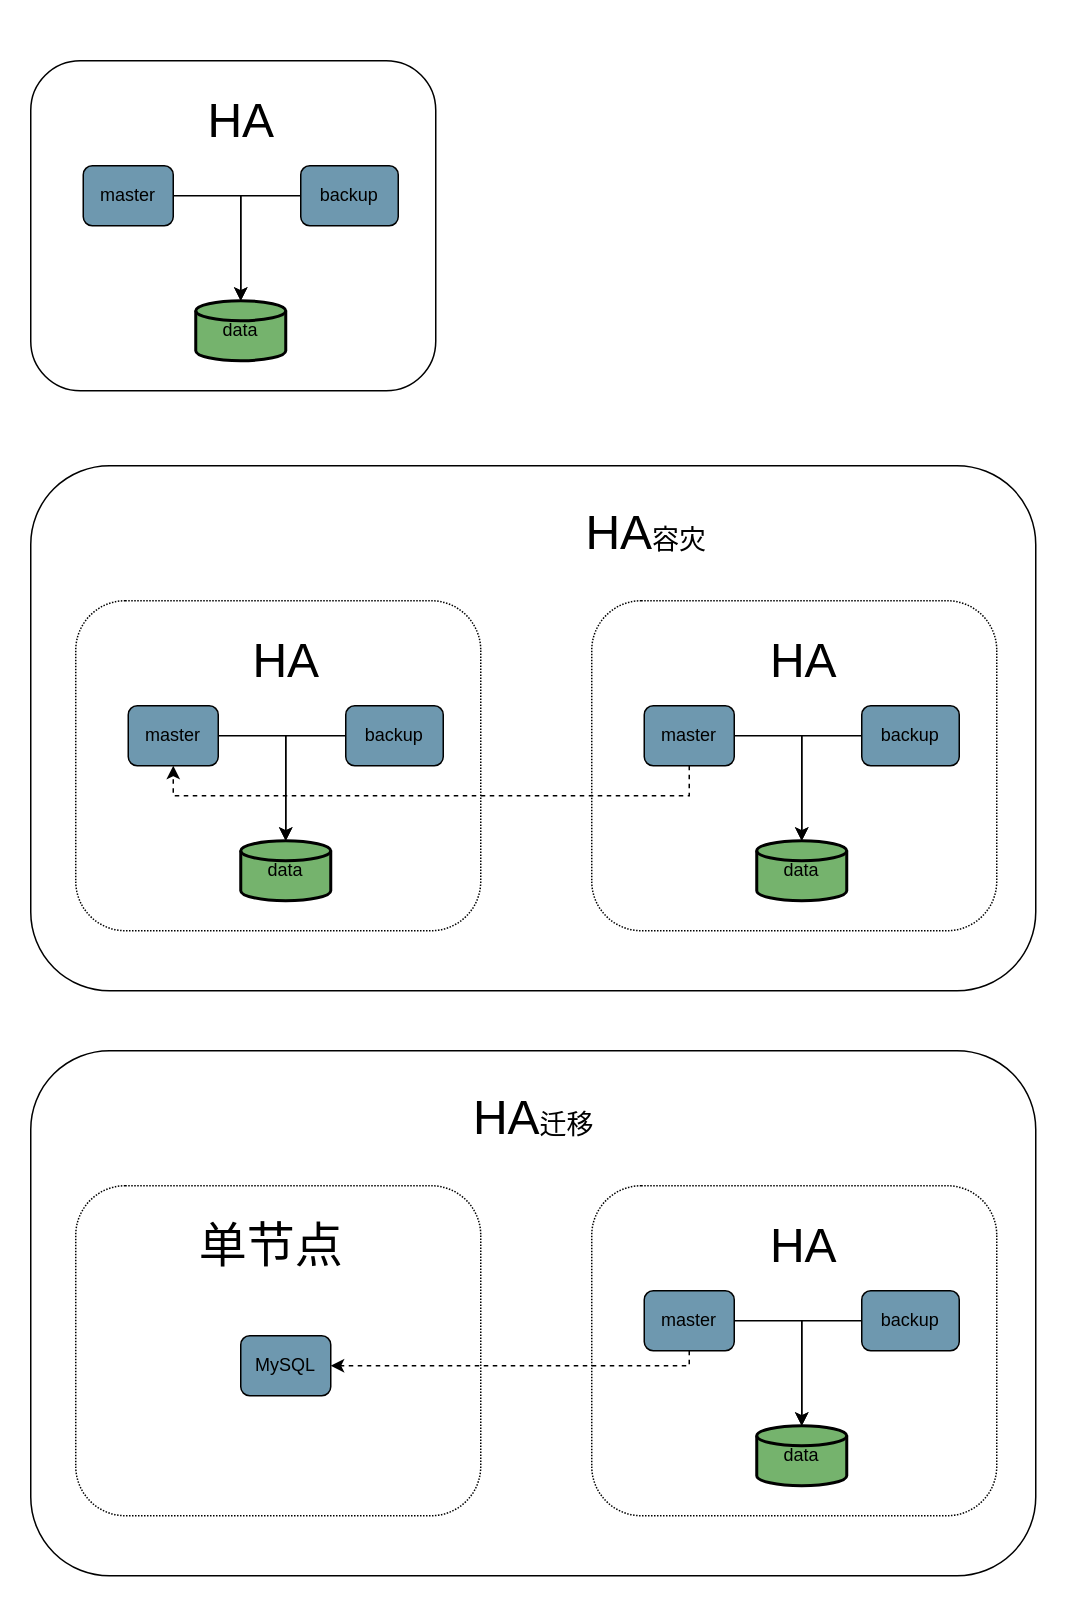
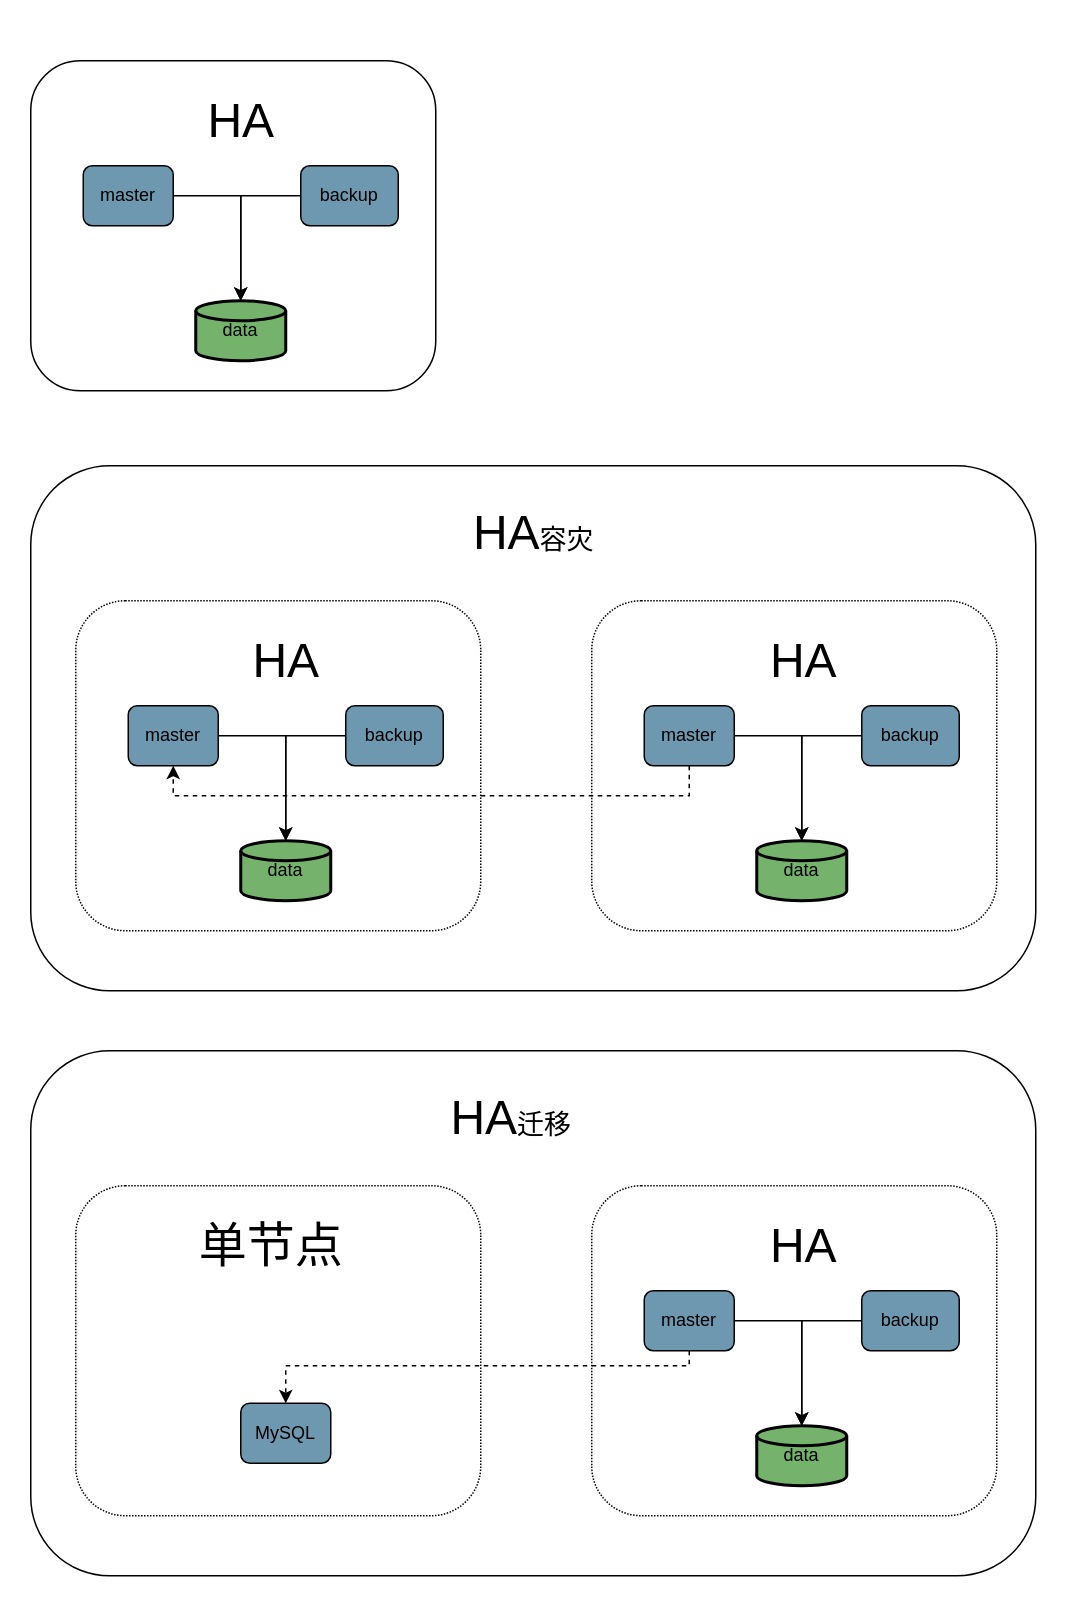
(646, 533) -> (533, 533)
(533, 1118) -> (511, 1118)
(286, 1366) -> (286, 1433)
